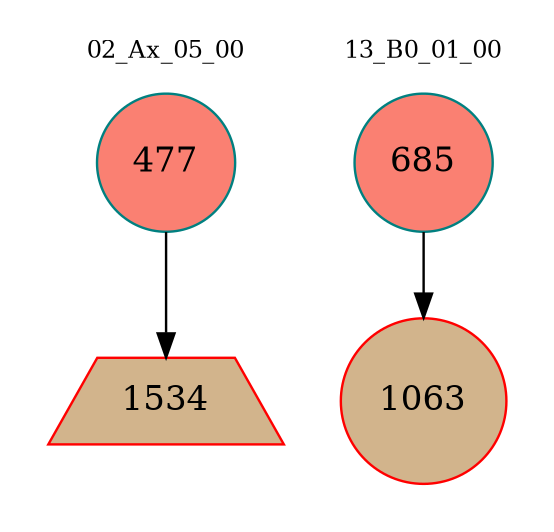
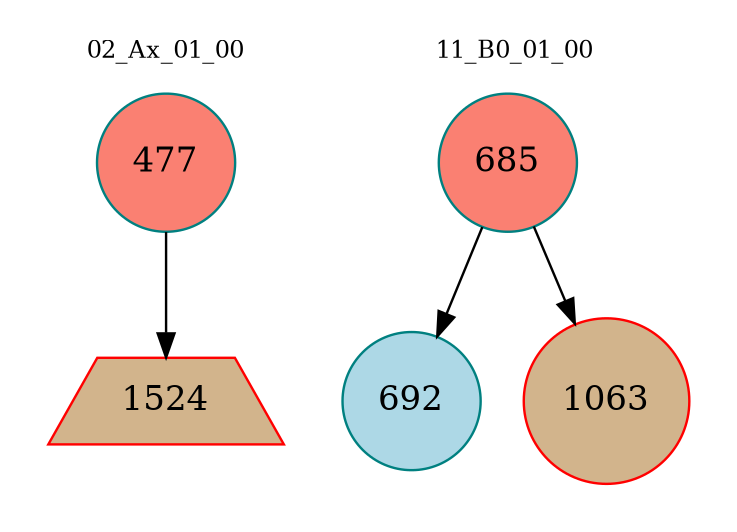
(166, 52) -> (166, 52)
(424, 52) -> (515, 52)
(166, 401) -> (166, 401)
none -> (412, 401)
